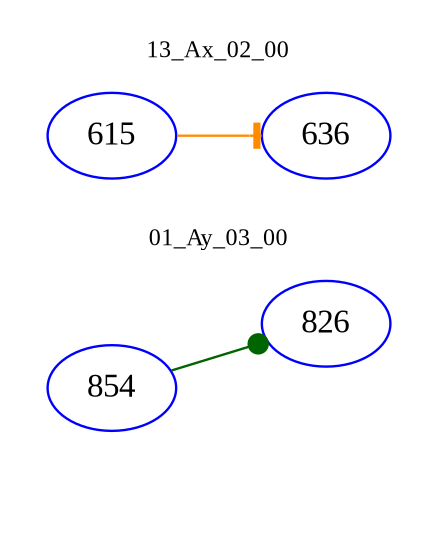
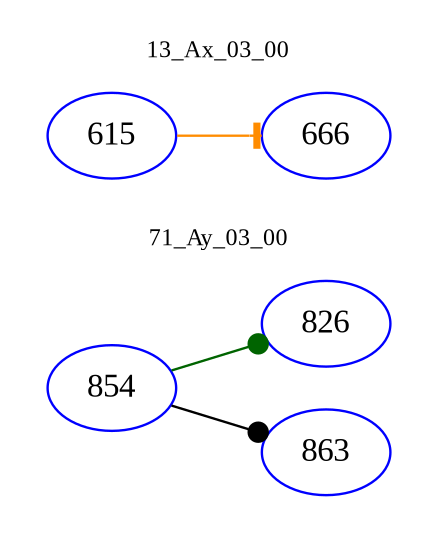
(219, 51) -> (219, 51)
(326, 136) -> (326, 136)
(219, 239) -> (219, 239)
none -> (326, 452)
